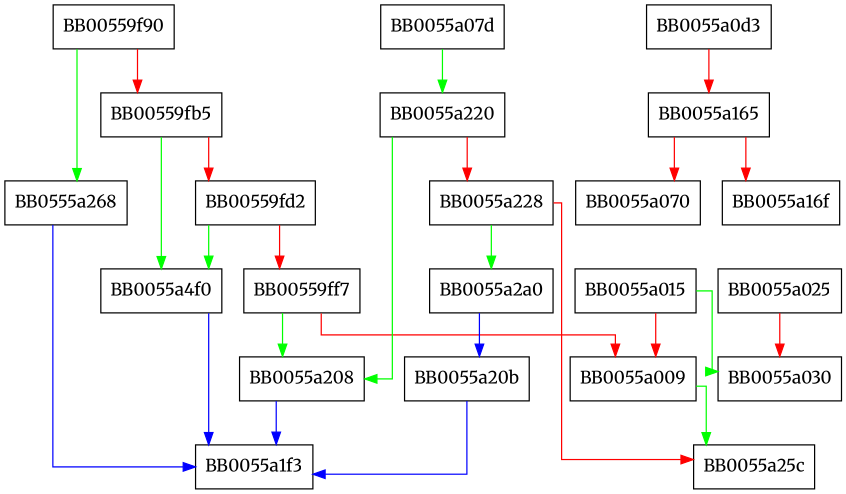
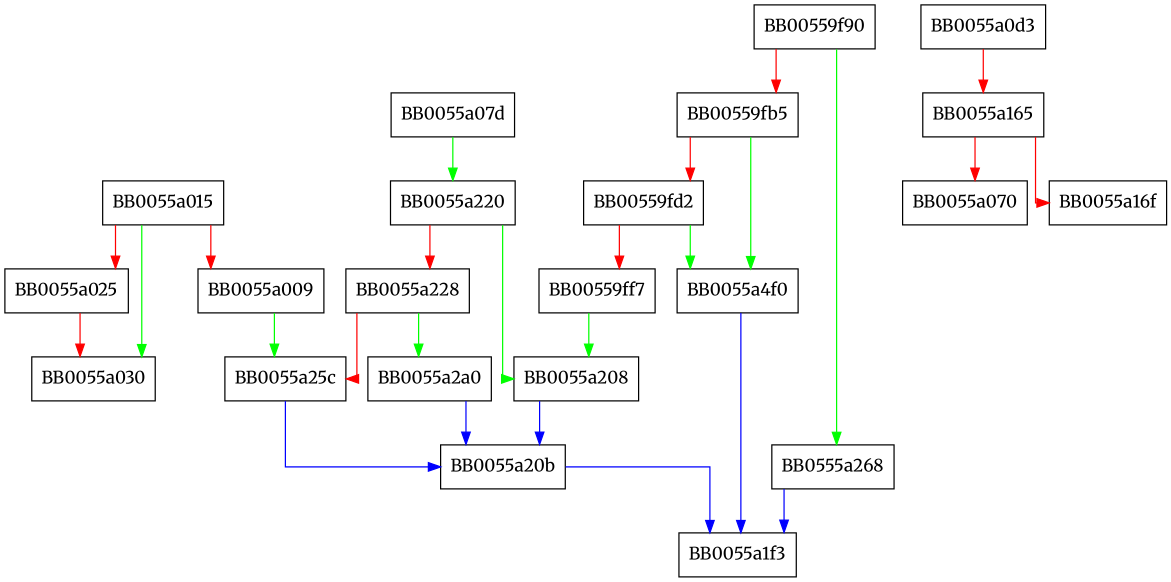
none -> (116, 241)
(462, 335) -> none
(276, 417) -> (540, 417)
none -> (324, 467)
